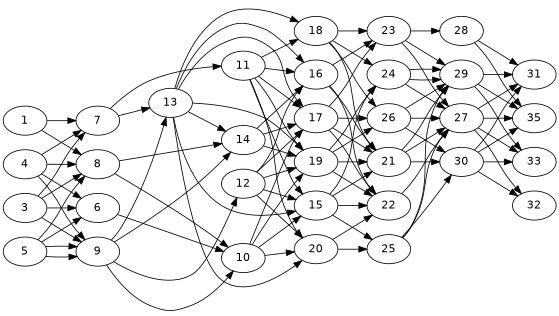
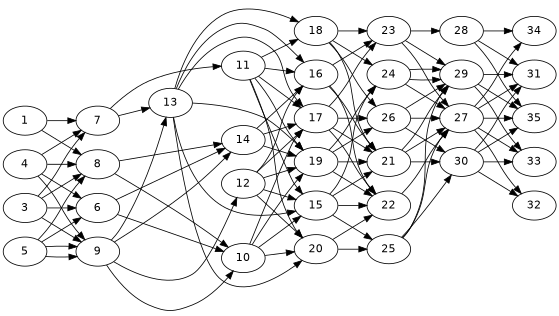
none -> (534, 31)
(203, 120) -> (167, 176)
